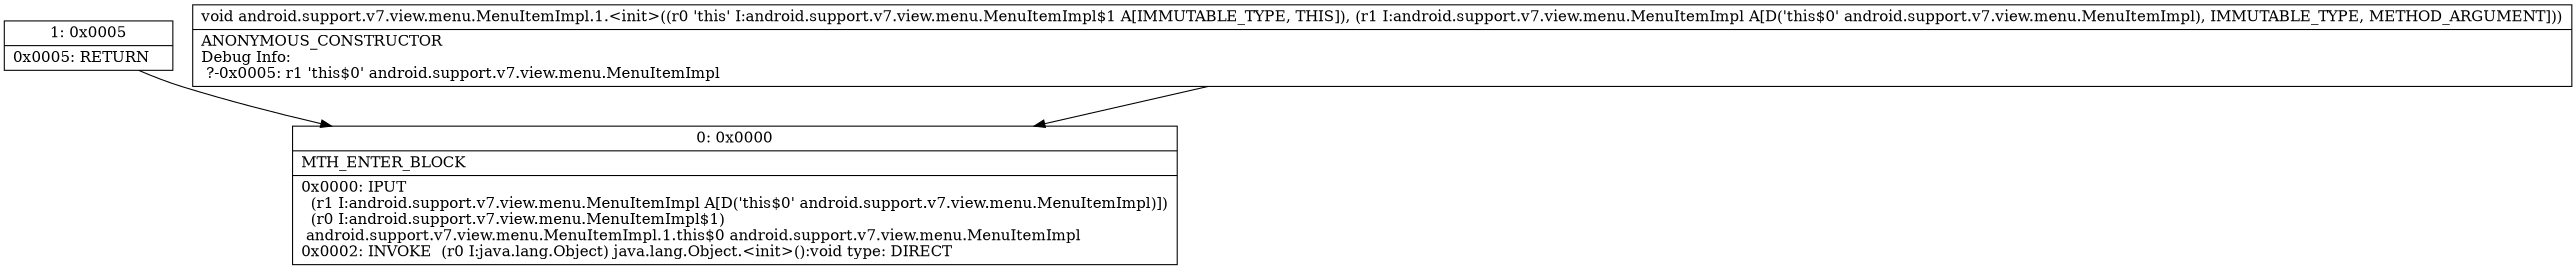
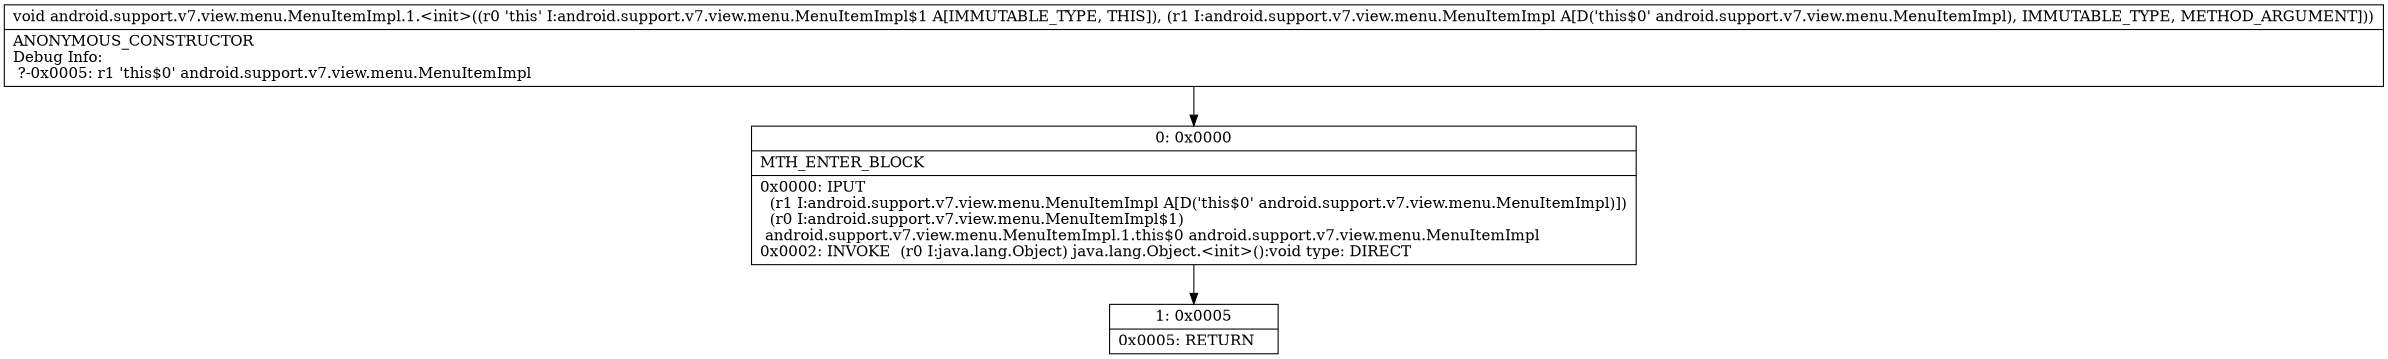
(229, 100) -> (1194, 279)
